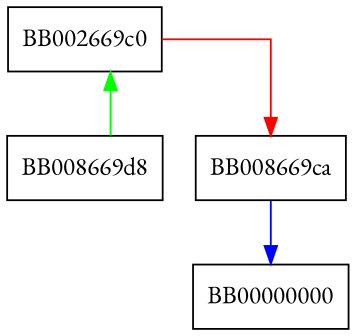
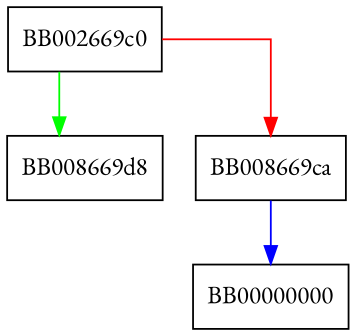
(111, 113) -> (59, 95)
